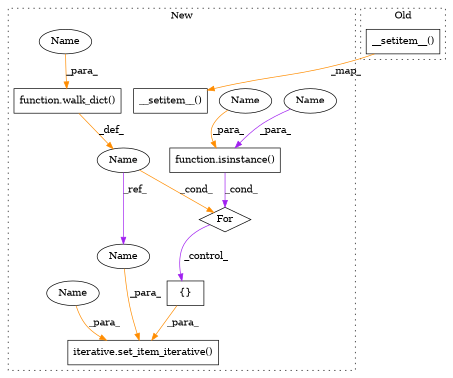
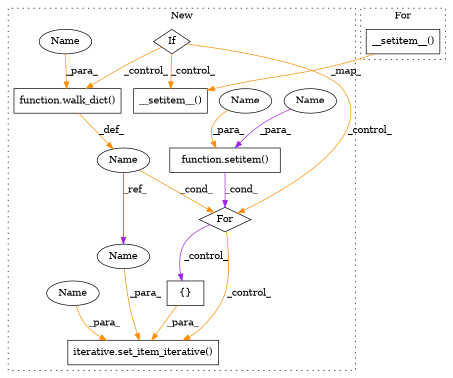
(403, 16) -> (403, 16)
none -> (172, 42)
(225, 160) -> (225, 160)
none -> (226, 291)
